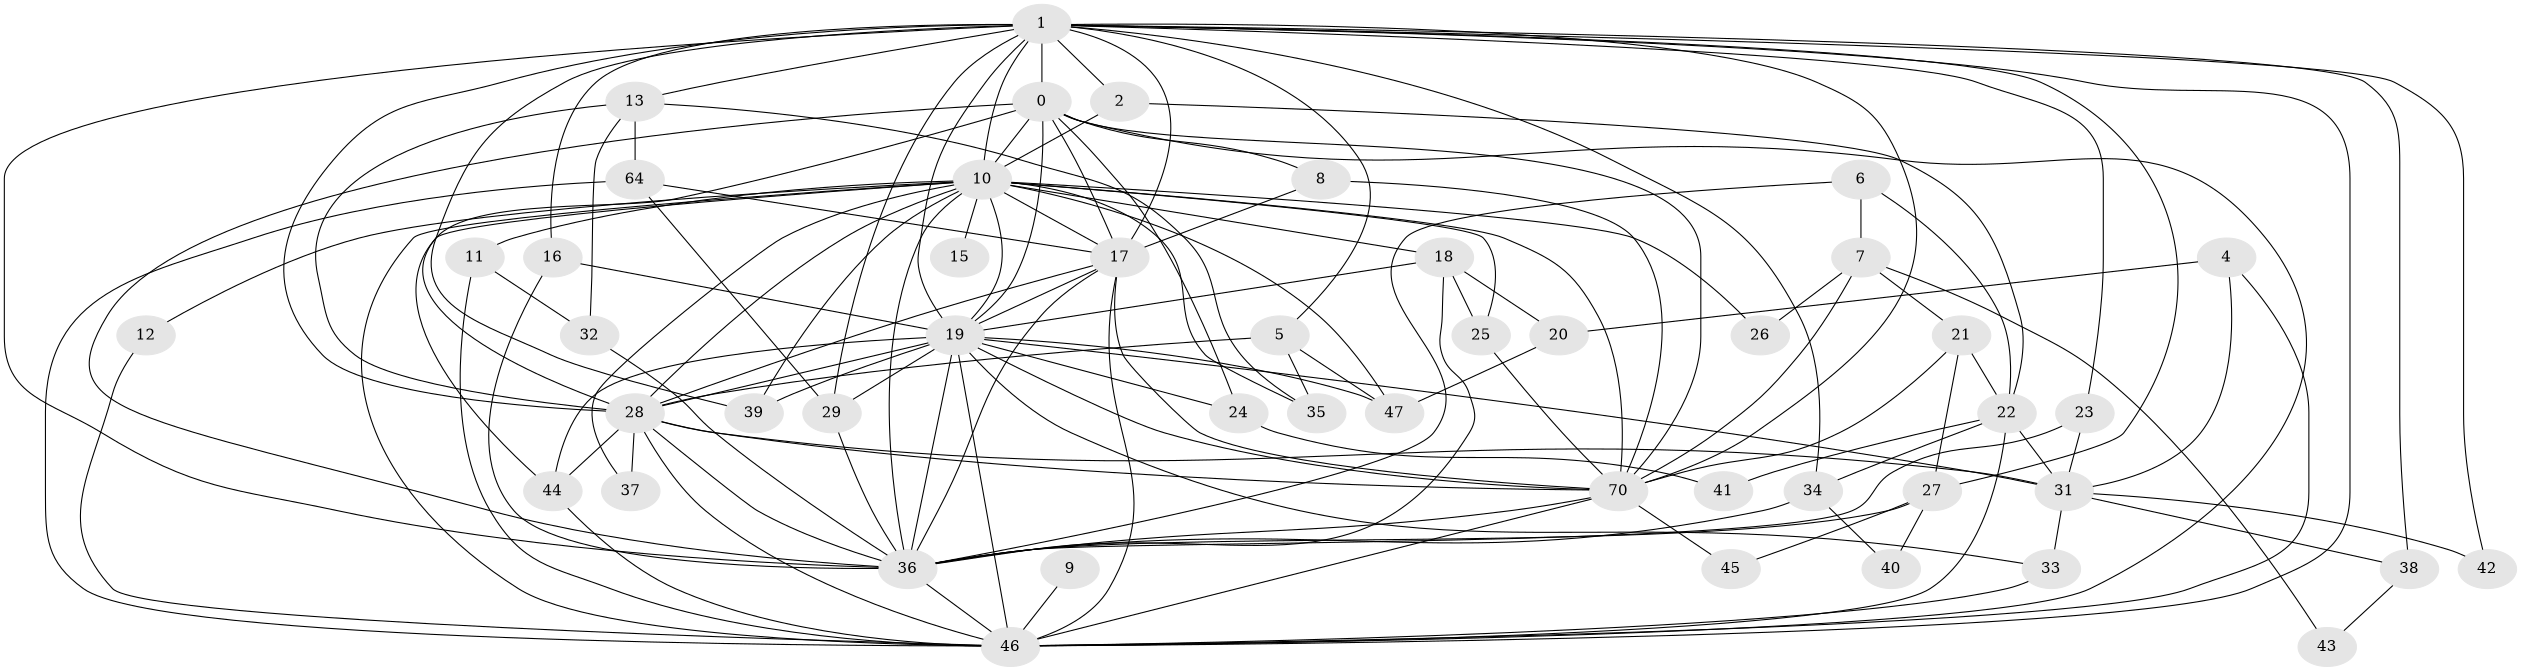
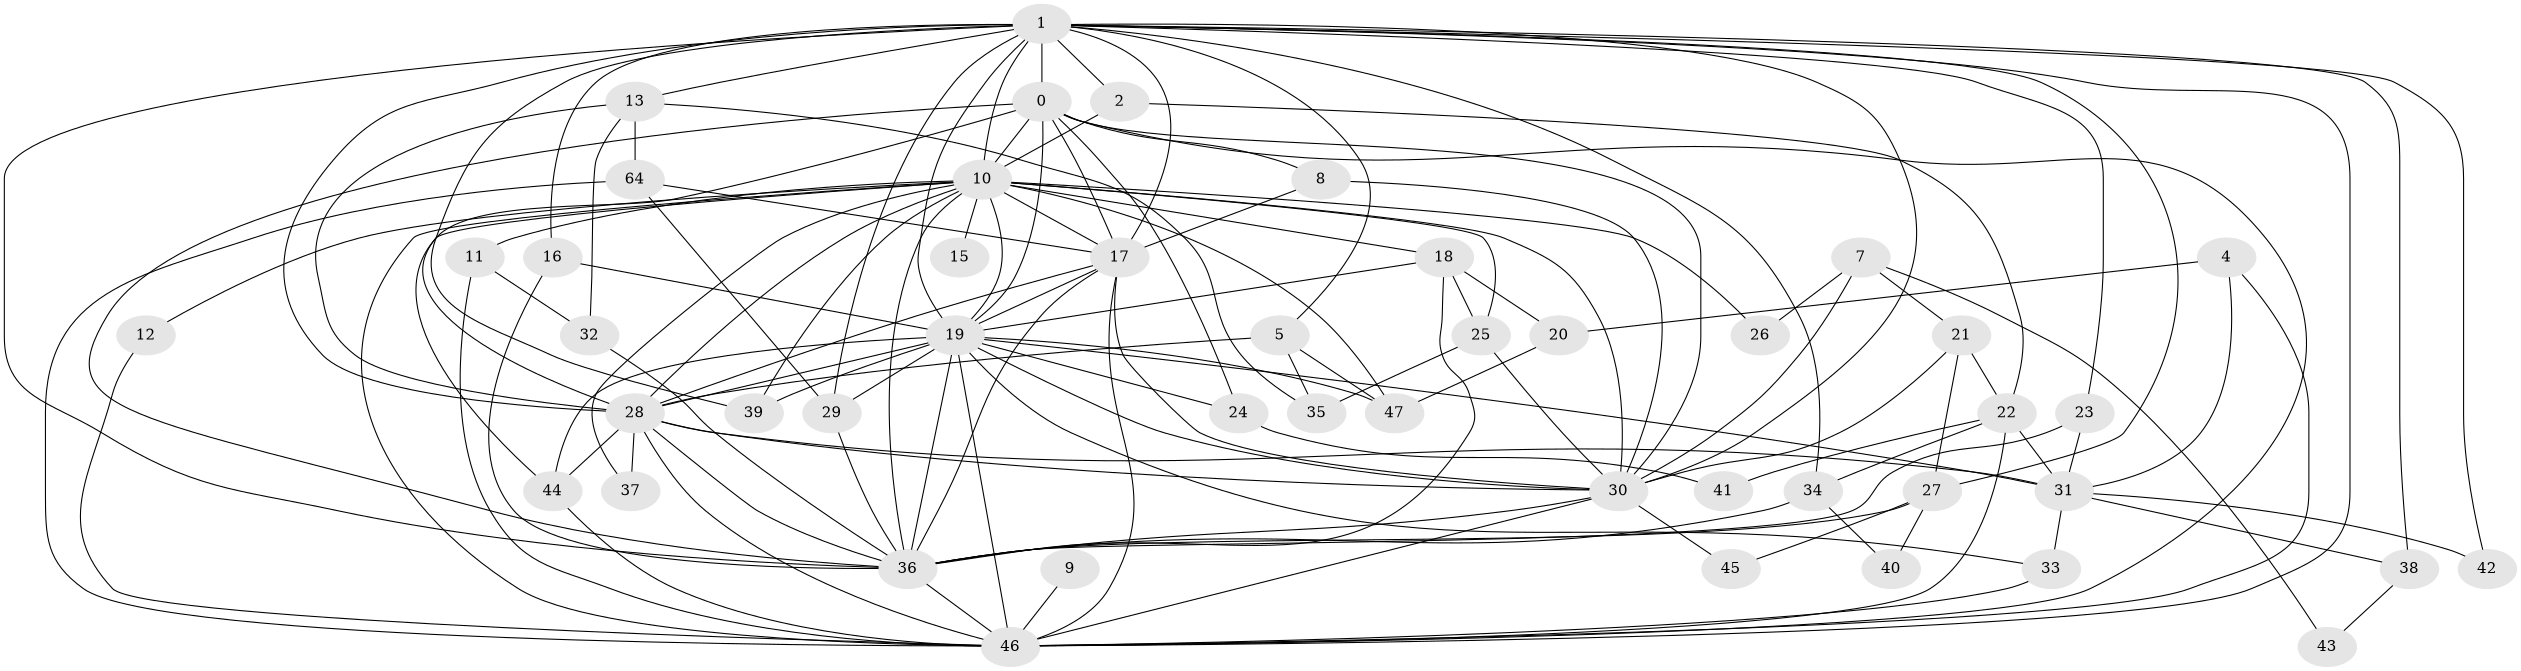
(1861, 180) -> none
(1186, 314) -> (1399, 374)
(1619, 491) -> (1619, 491)
